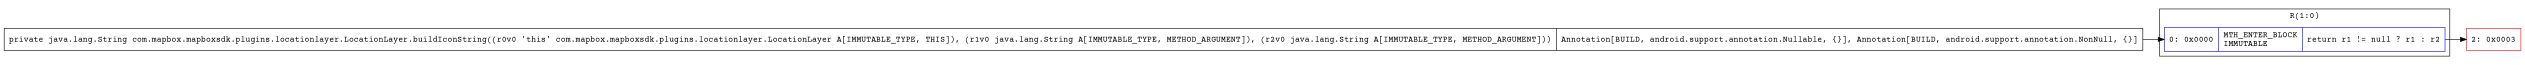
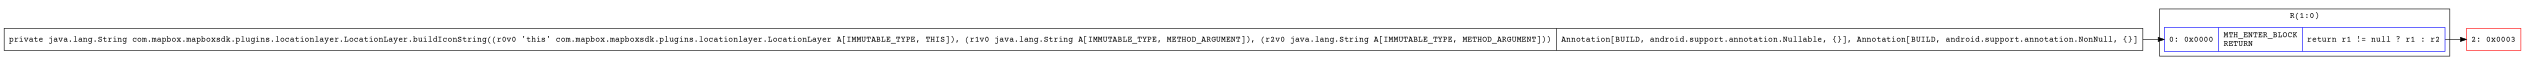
(2246, 44) -> (2238, 44)
